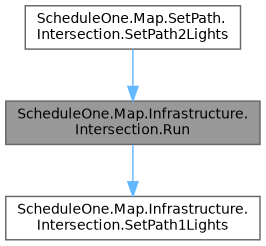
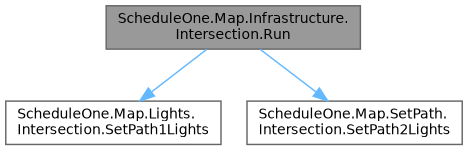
(133, 68) -> (288, 71)
(133, 218) -> (113, 123)
